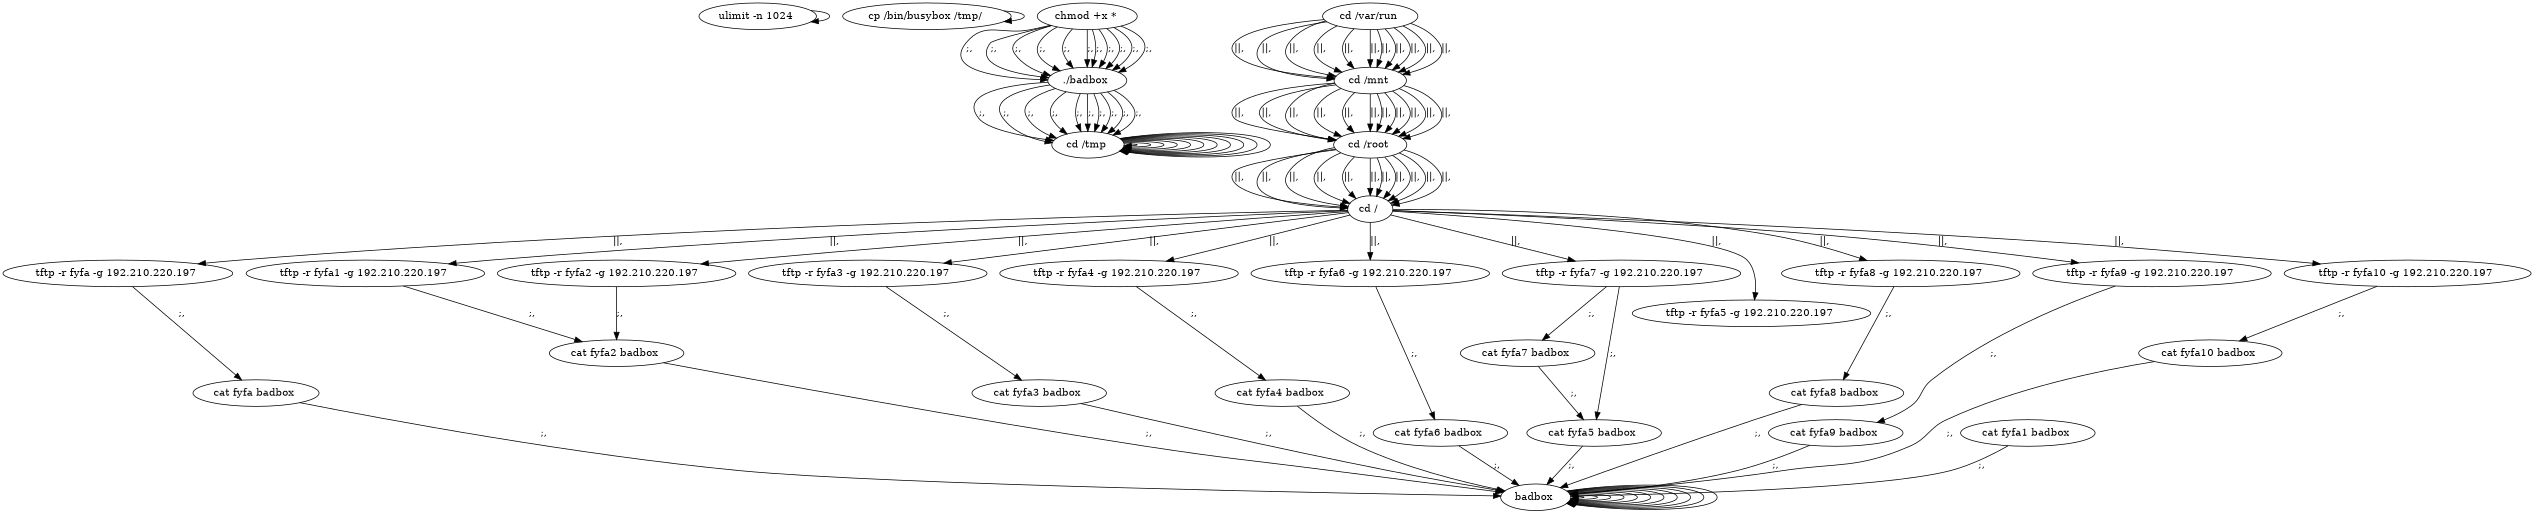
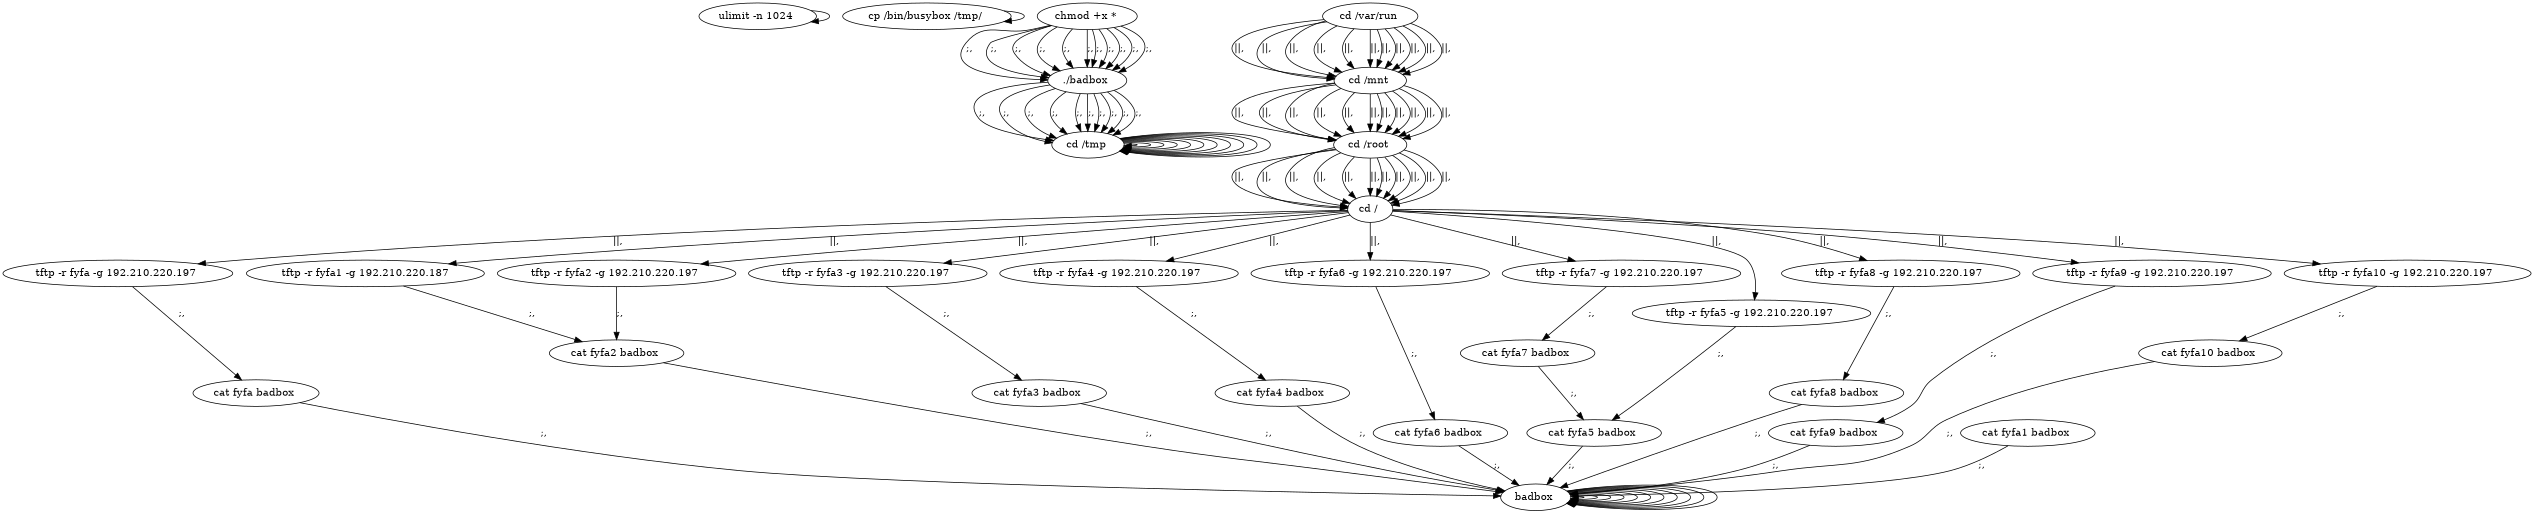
(365, 273) -> (365, 273)
(1609, 350) -> (1678, 372)
